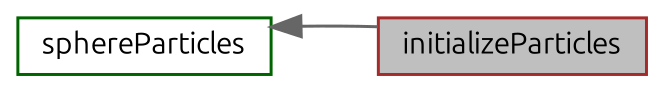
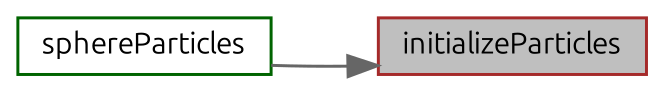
(340, 26) -> (310, 66)
